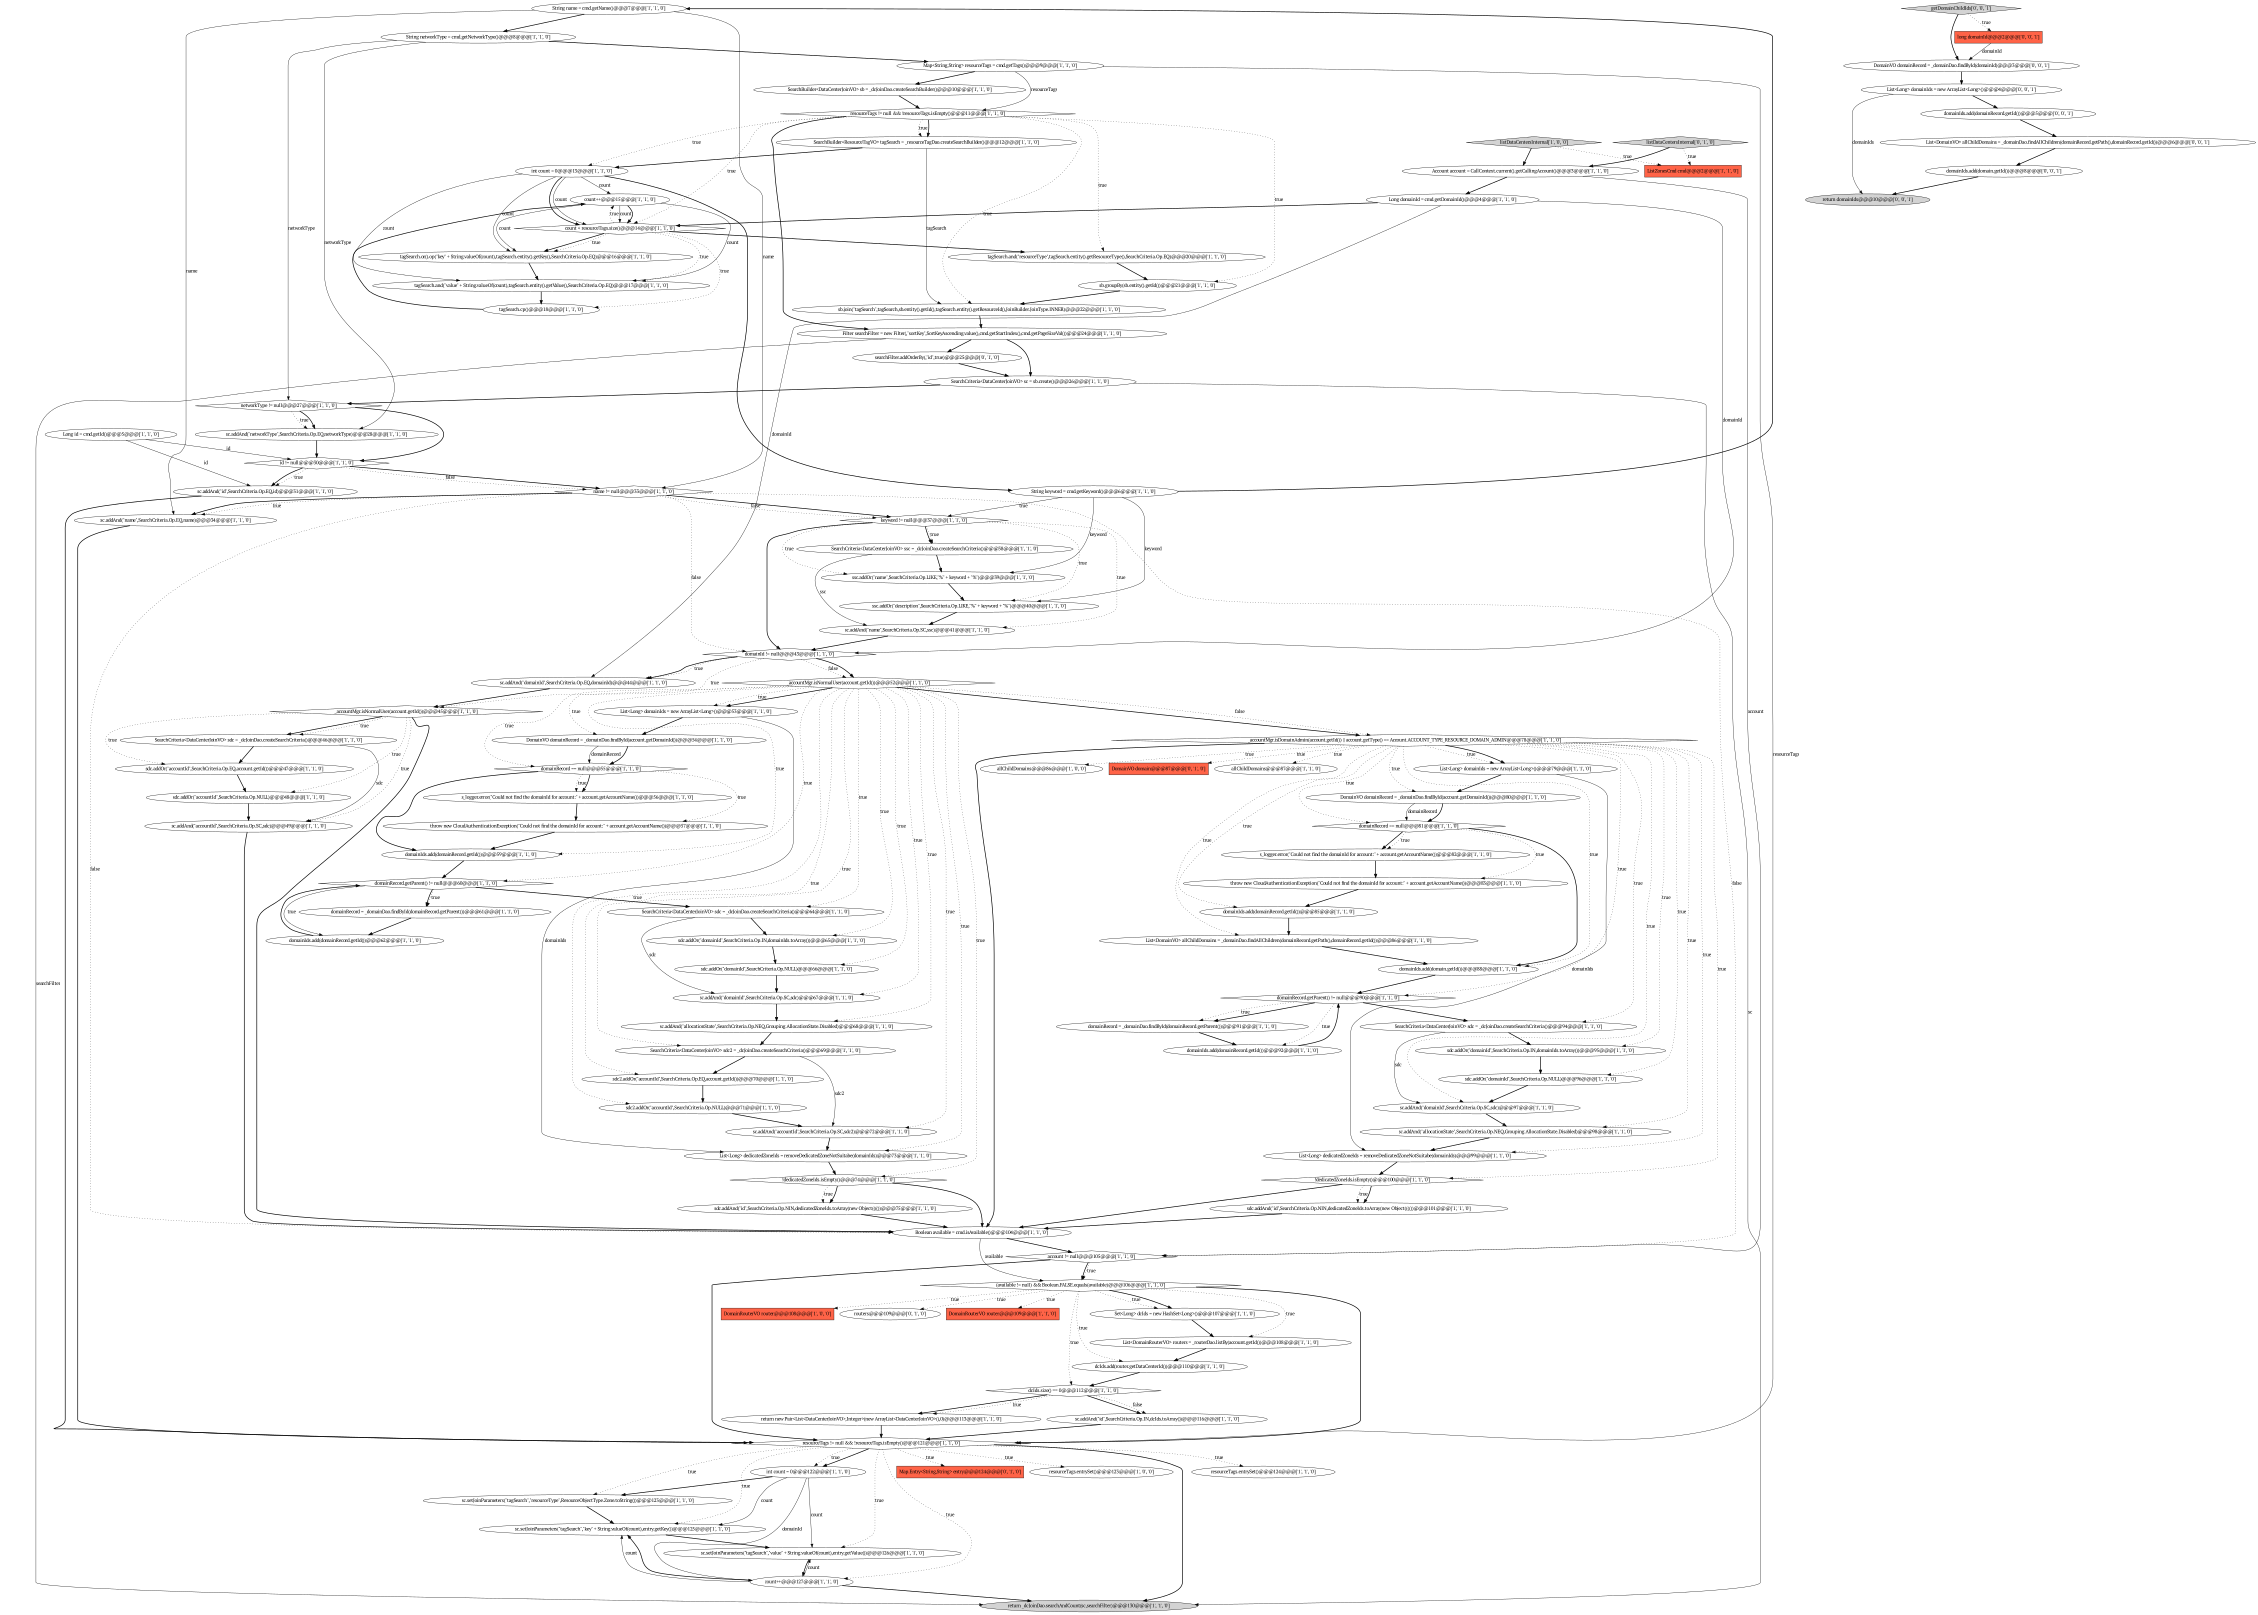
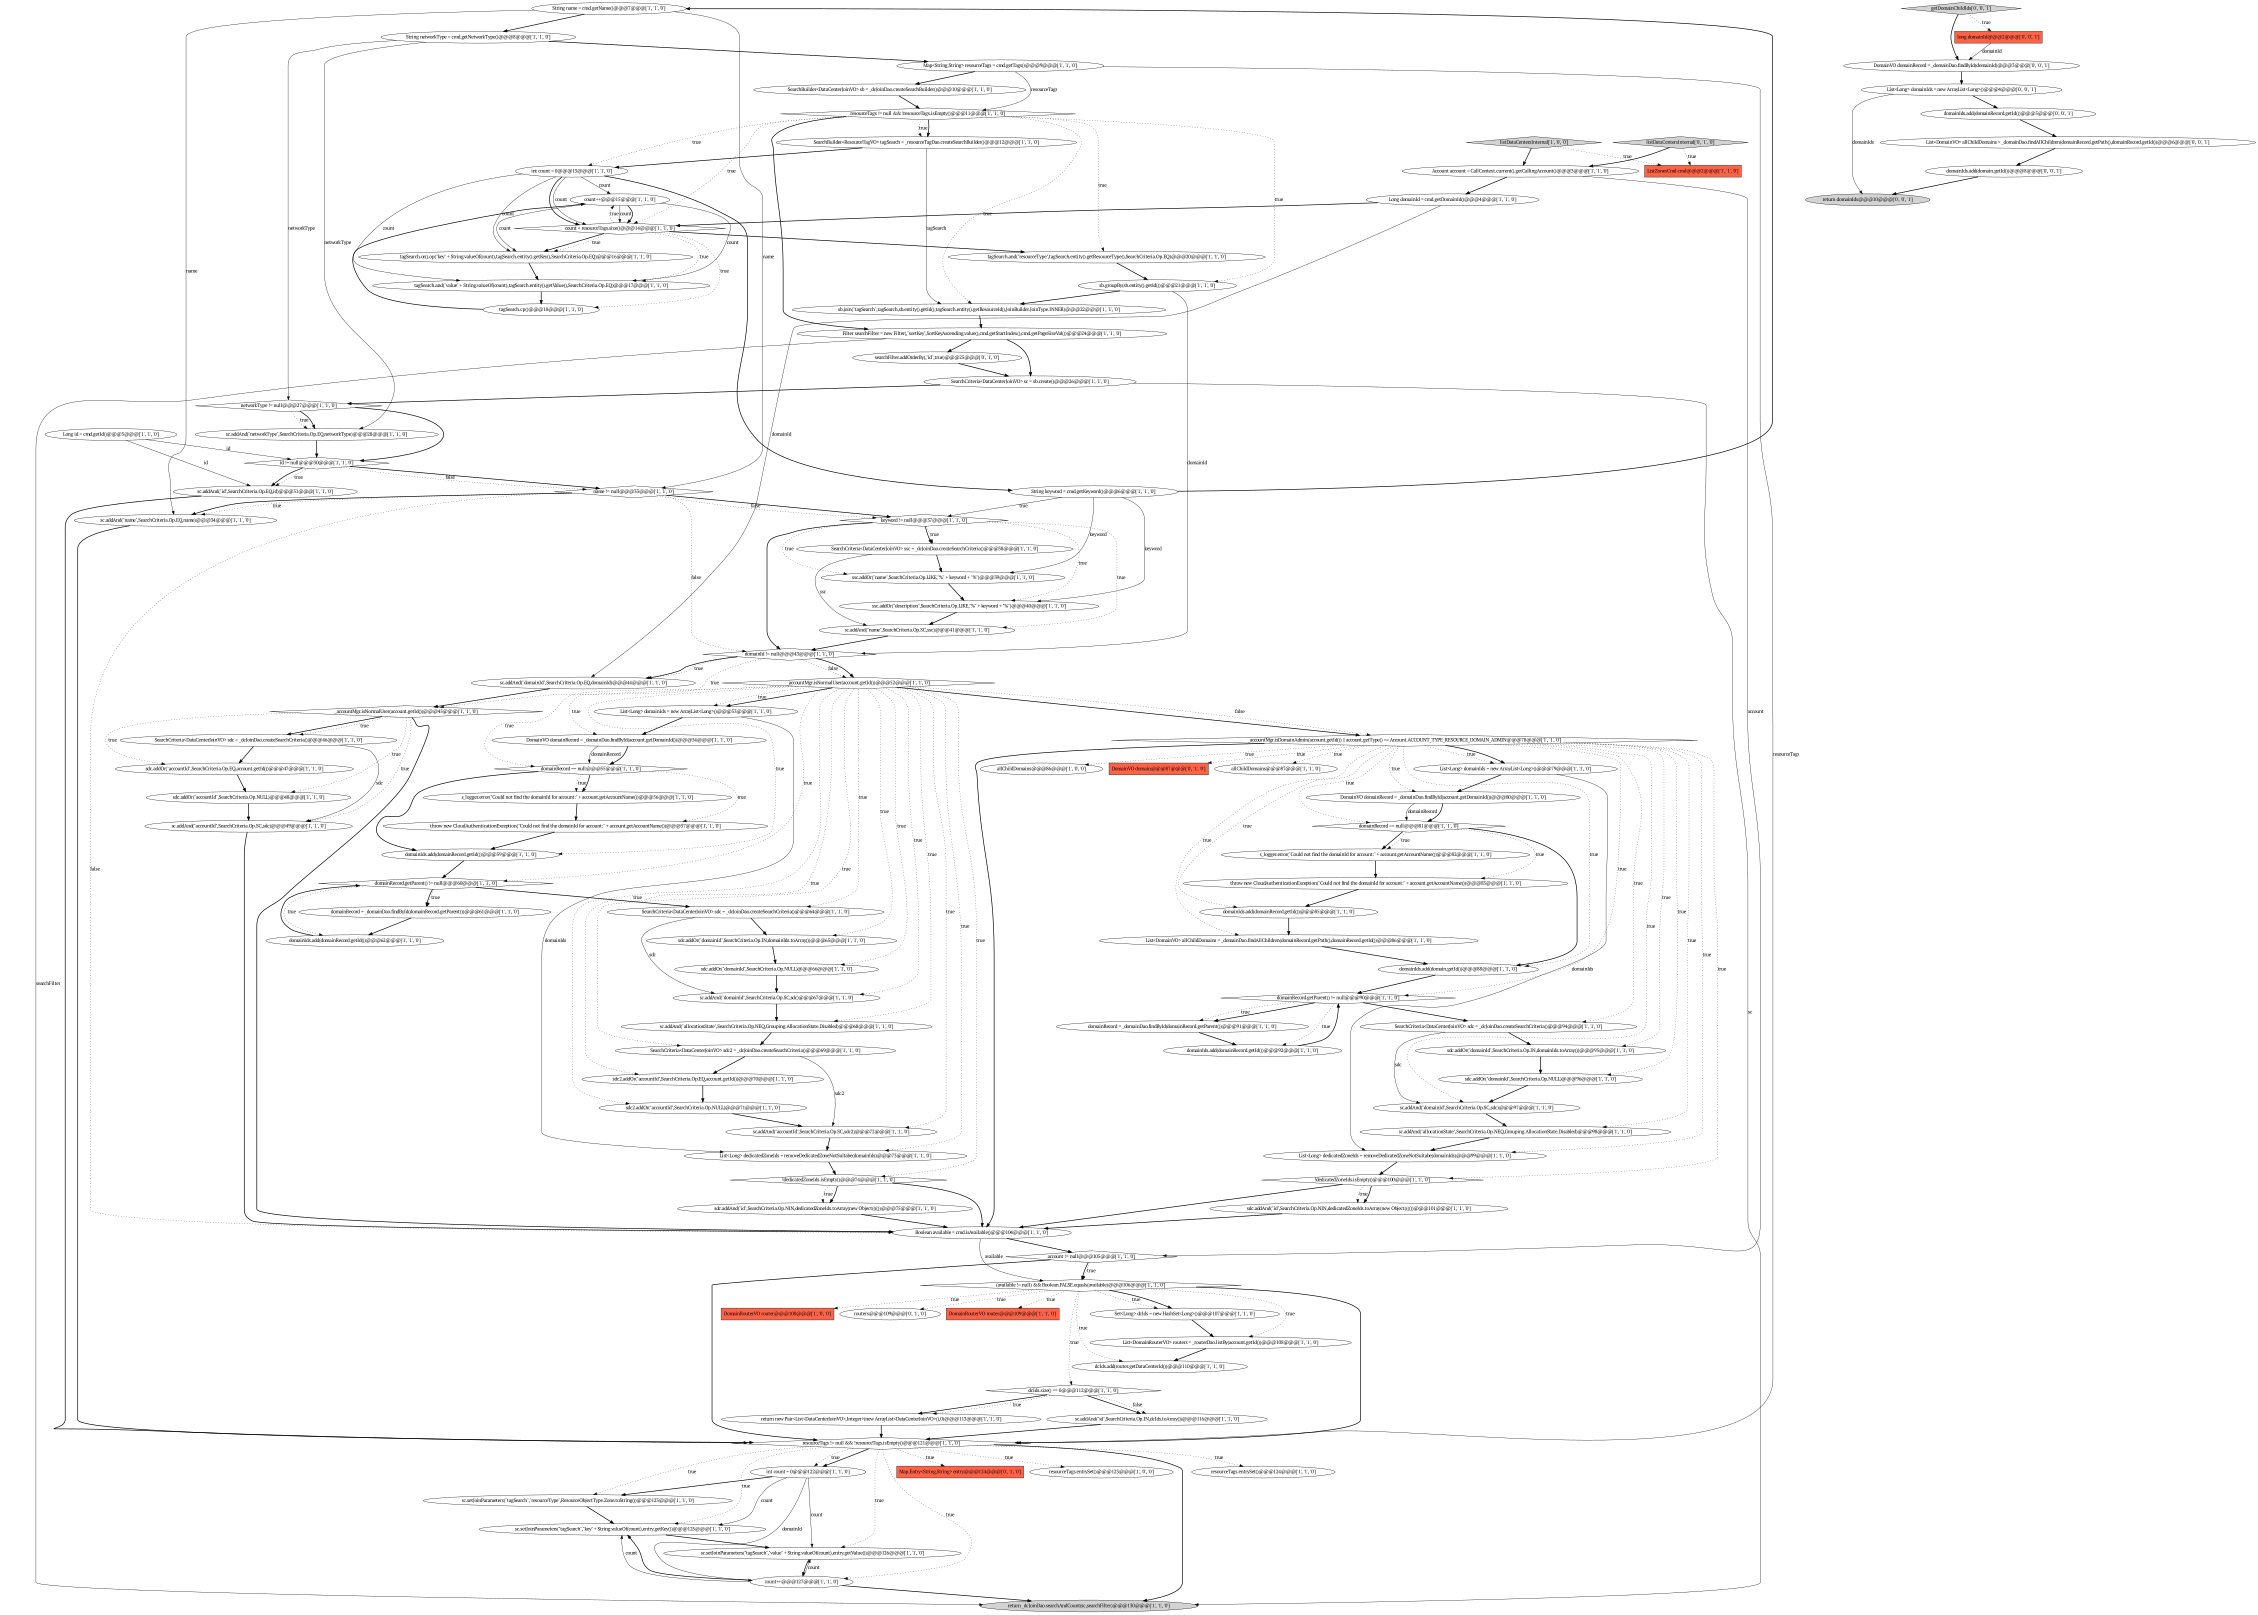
(1572, 642) -> (1187, 620)
(1720, 692) -> none
(300, 898) -> (300, 898)
(1116, 1379) -> none
